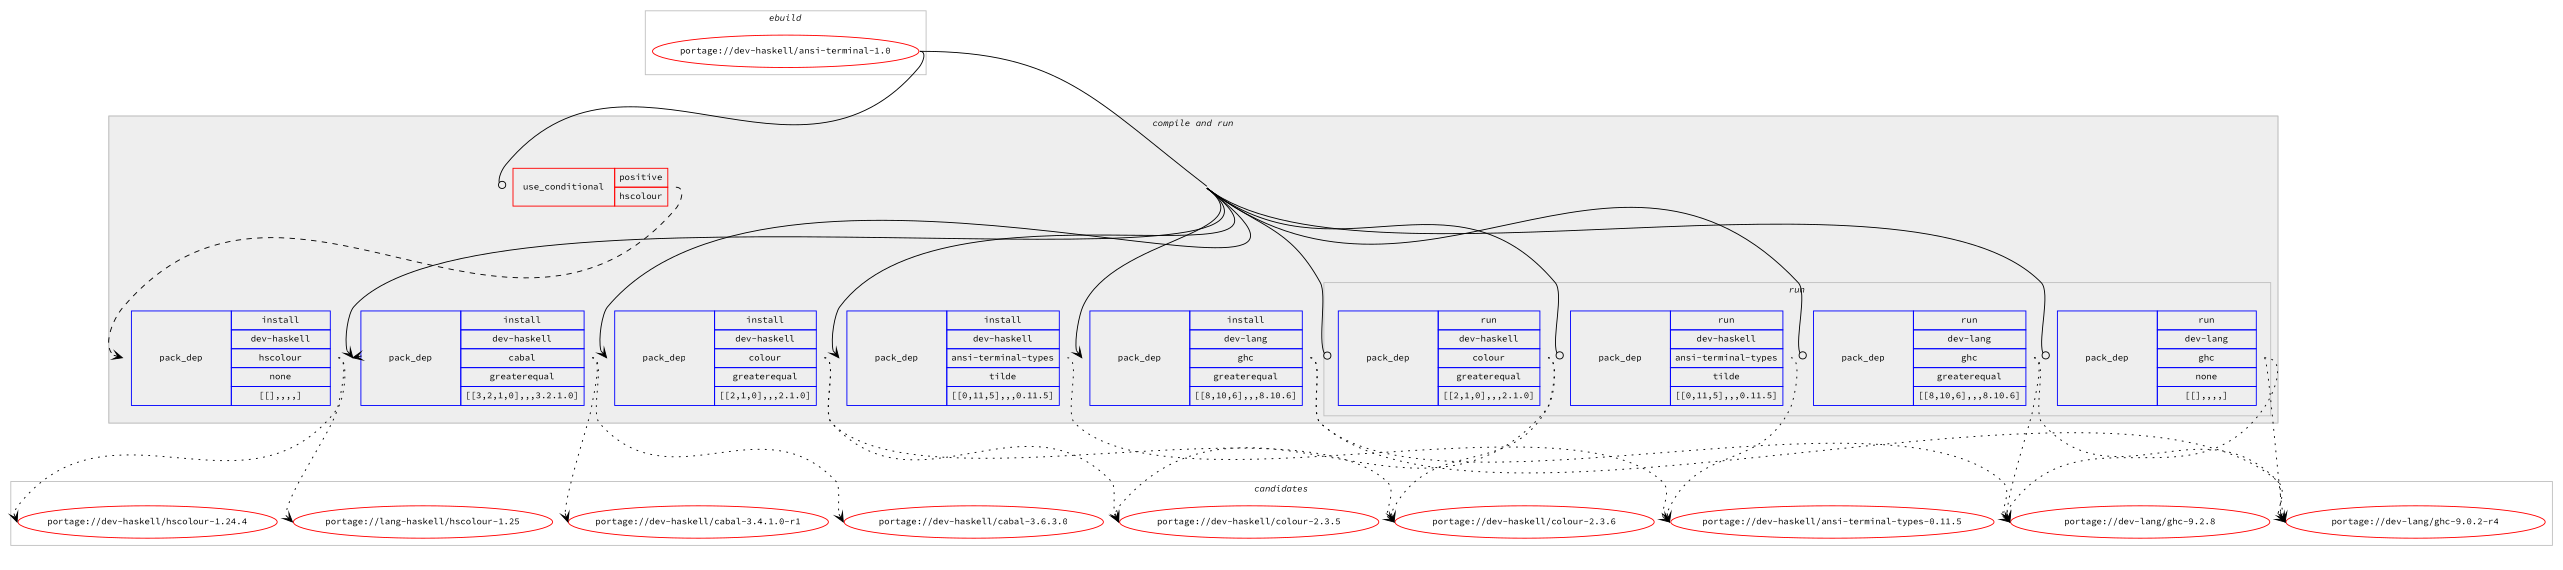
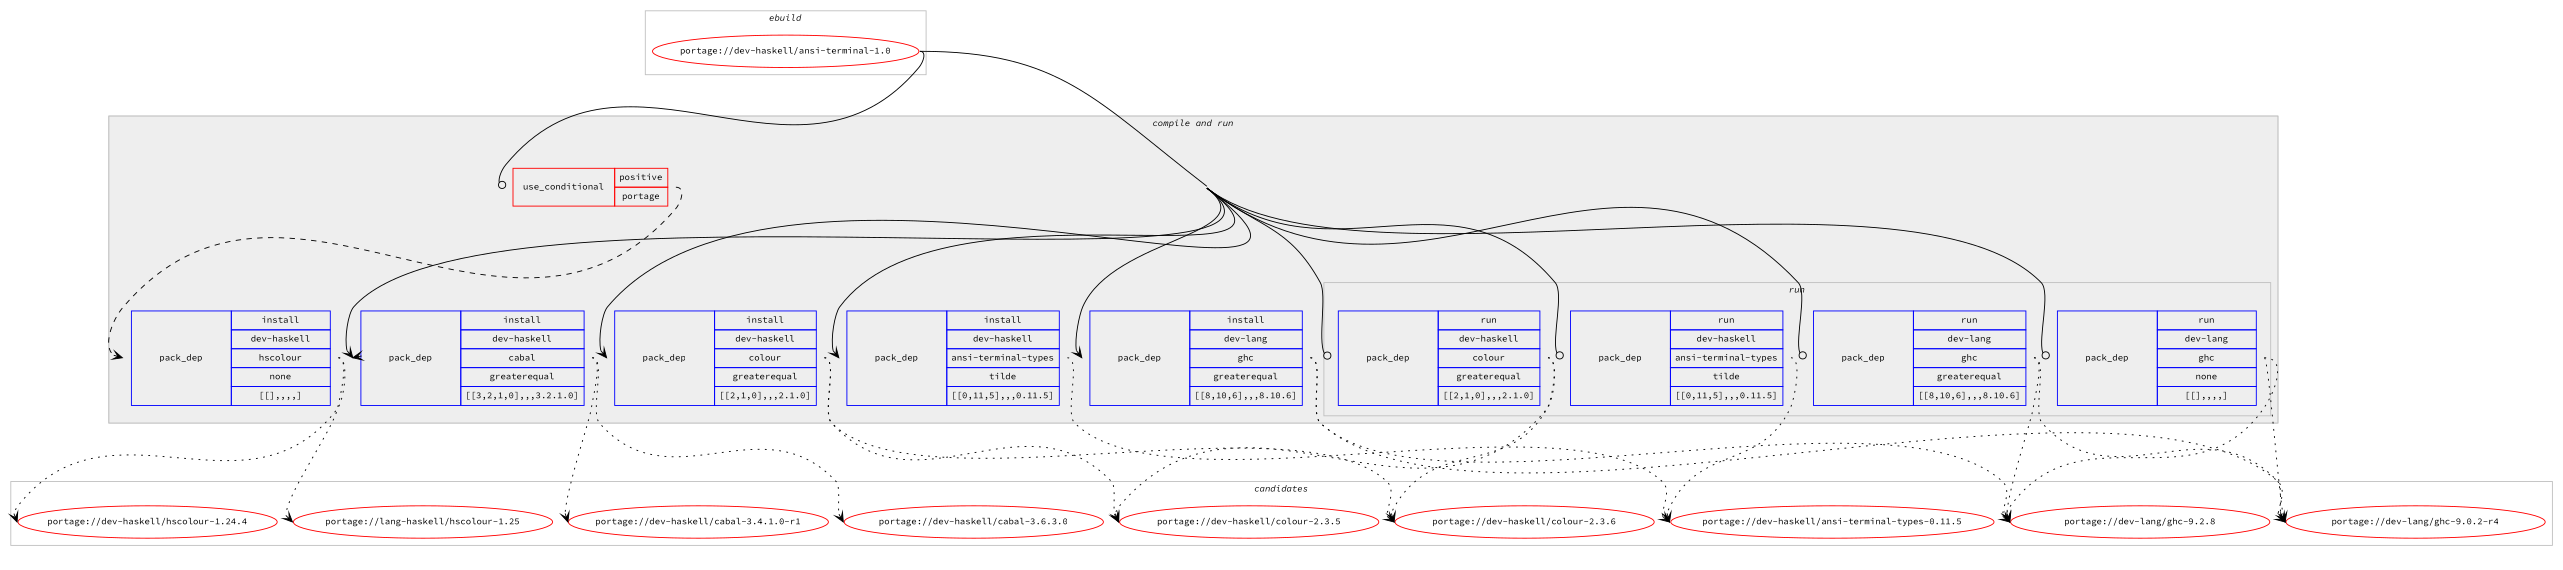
(641, 196) -> (641, 196)
